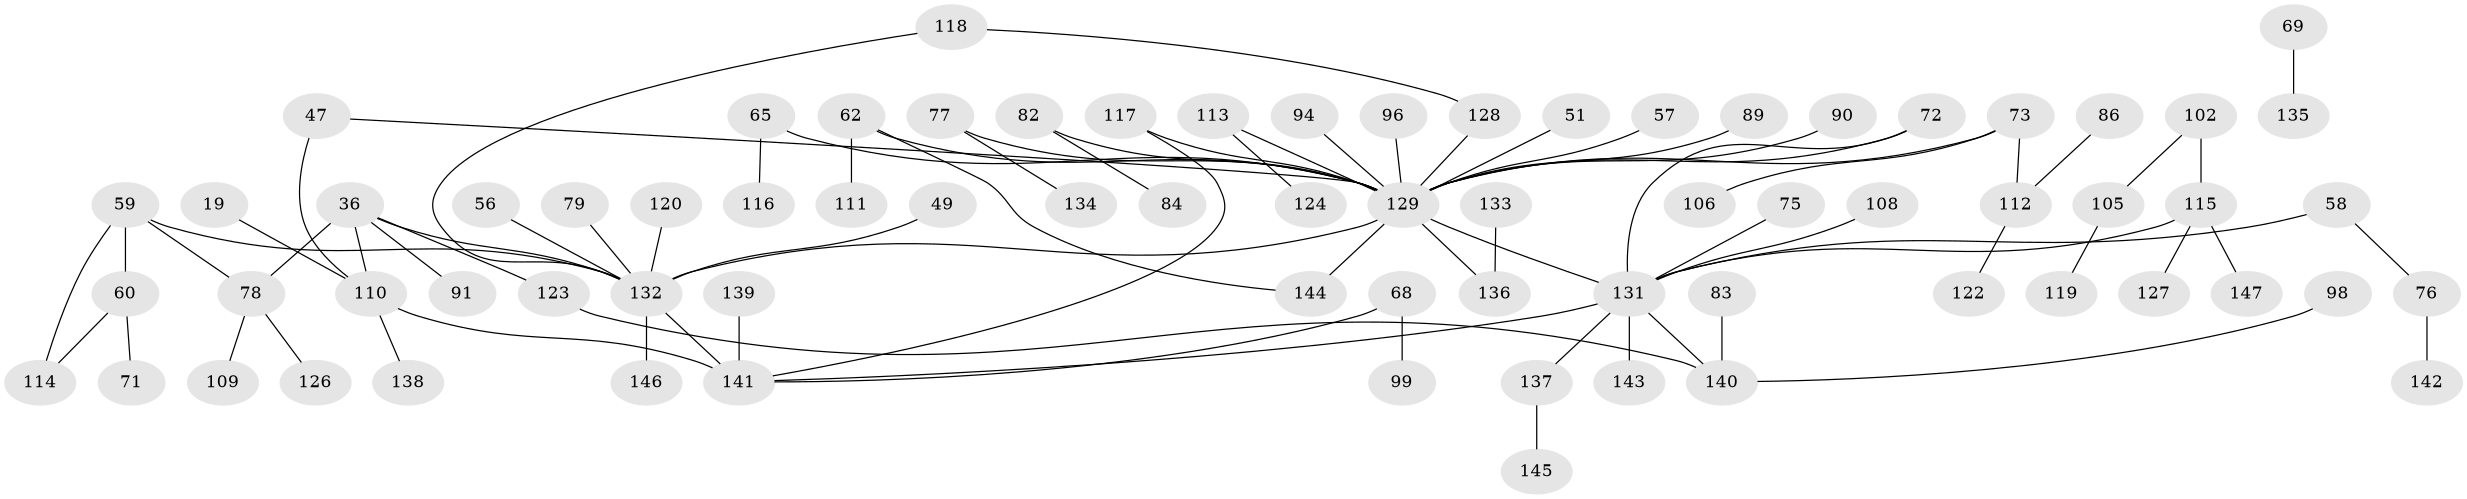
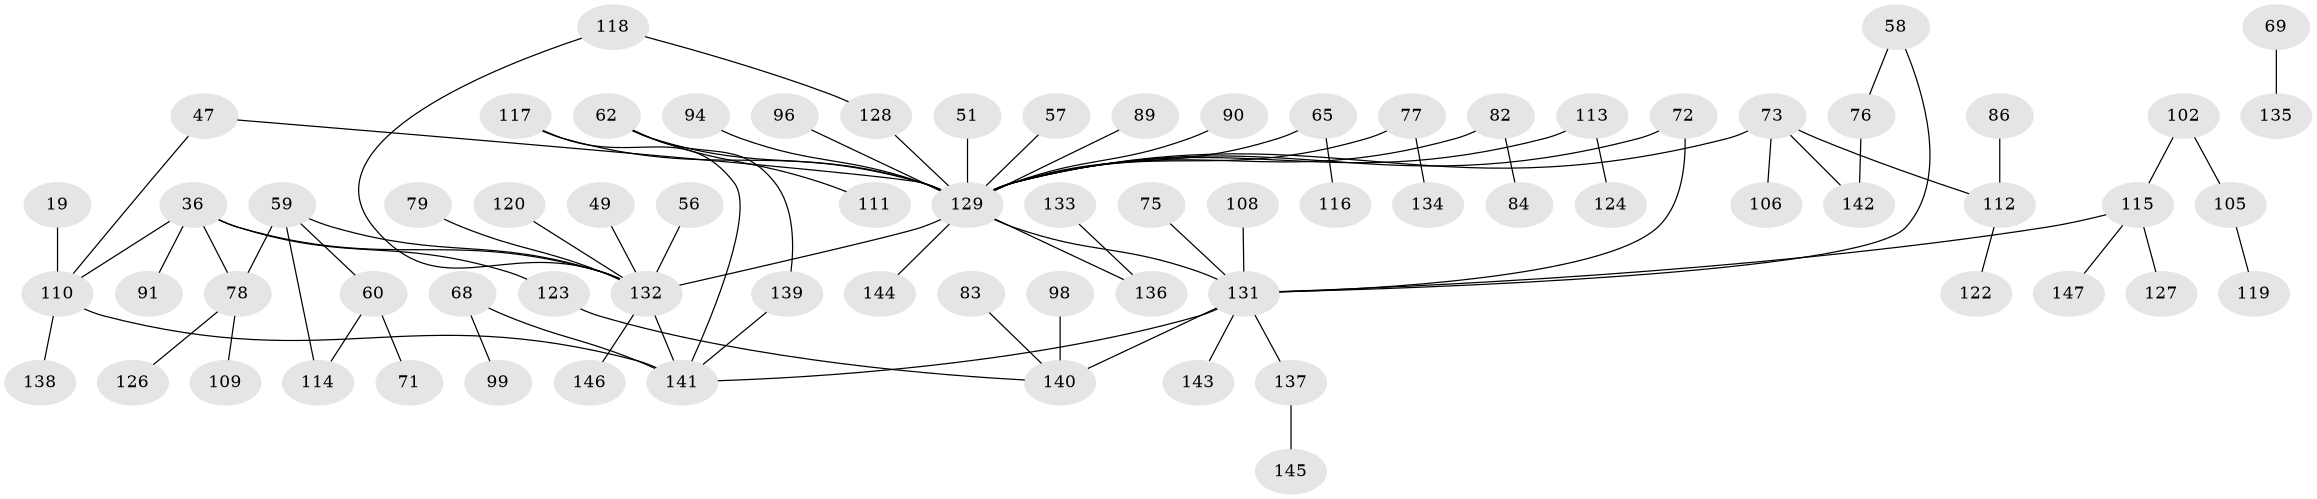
none -> (1816, 160)
(1063, 241) -> (770, 178)
